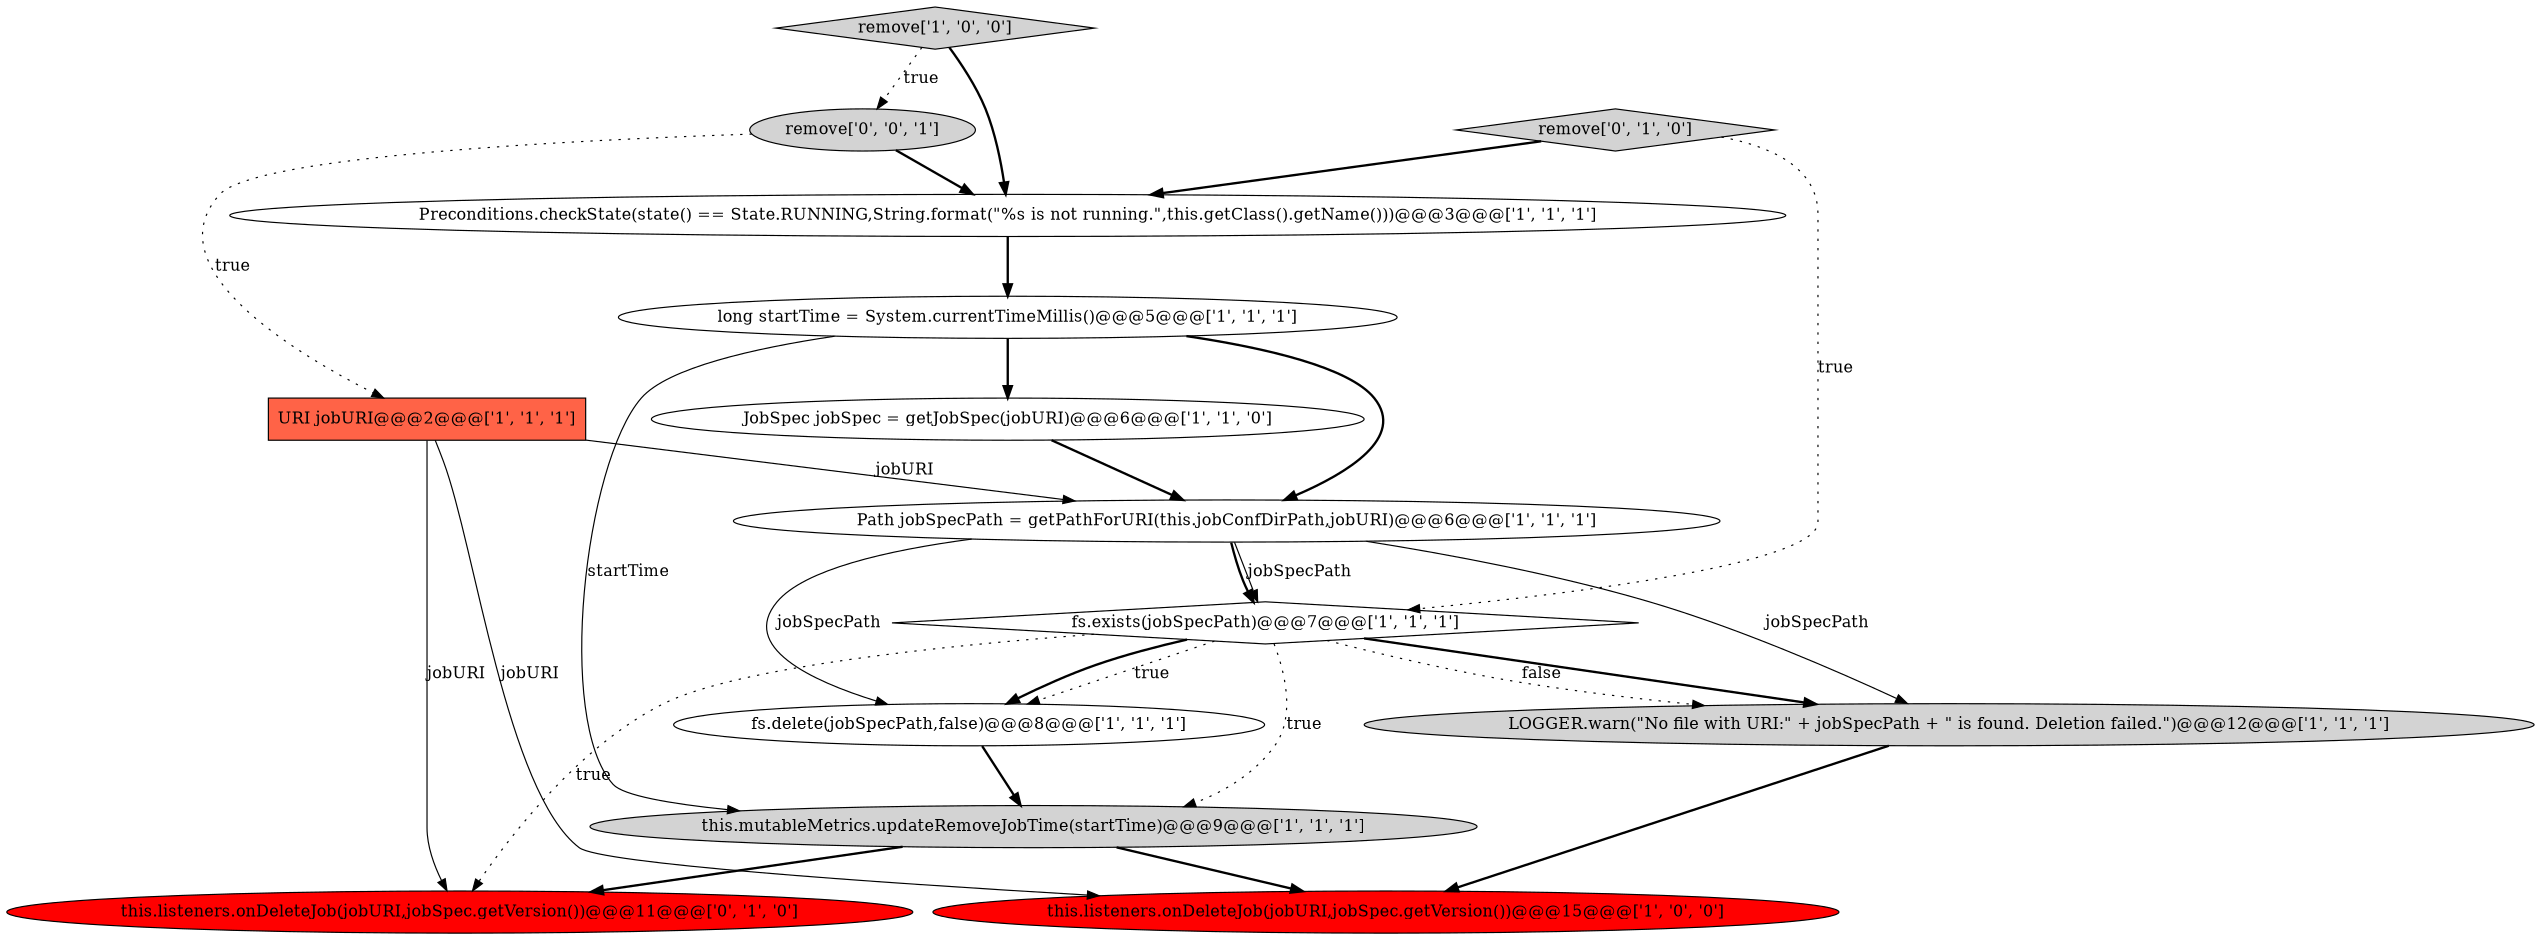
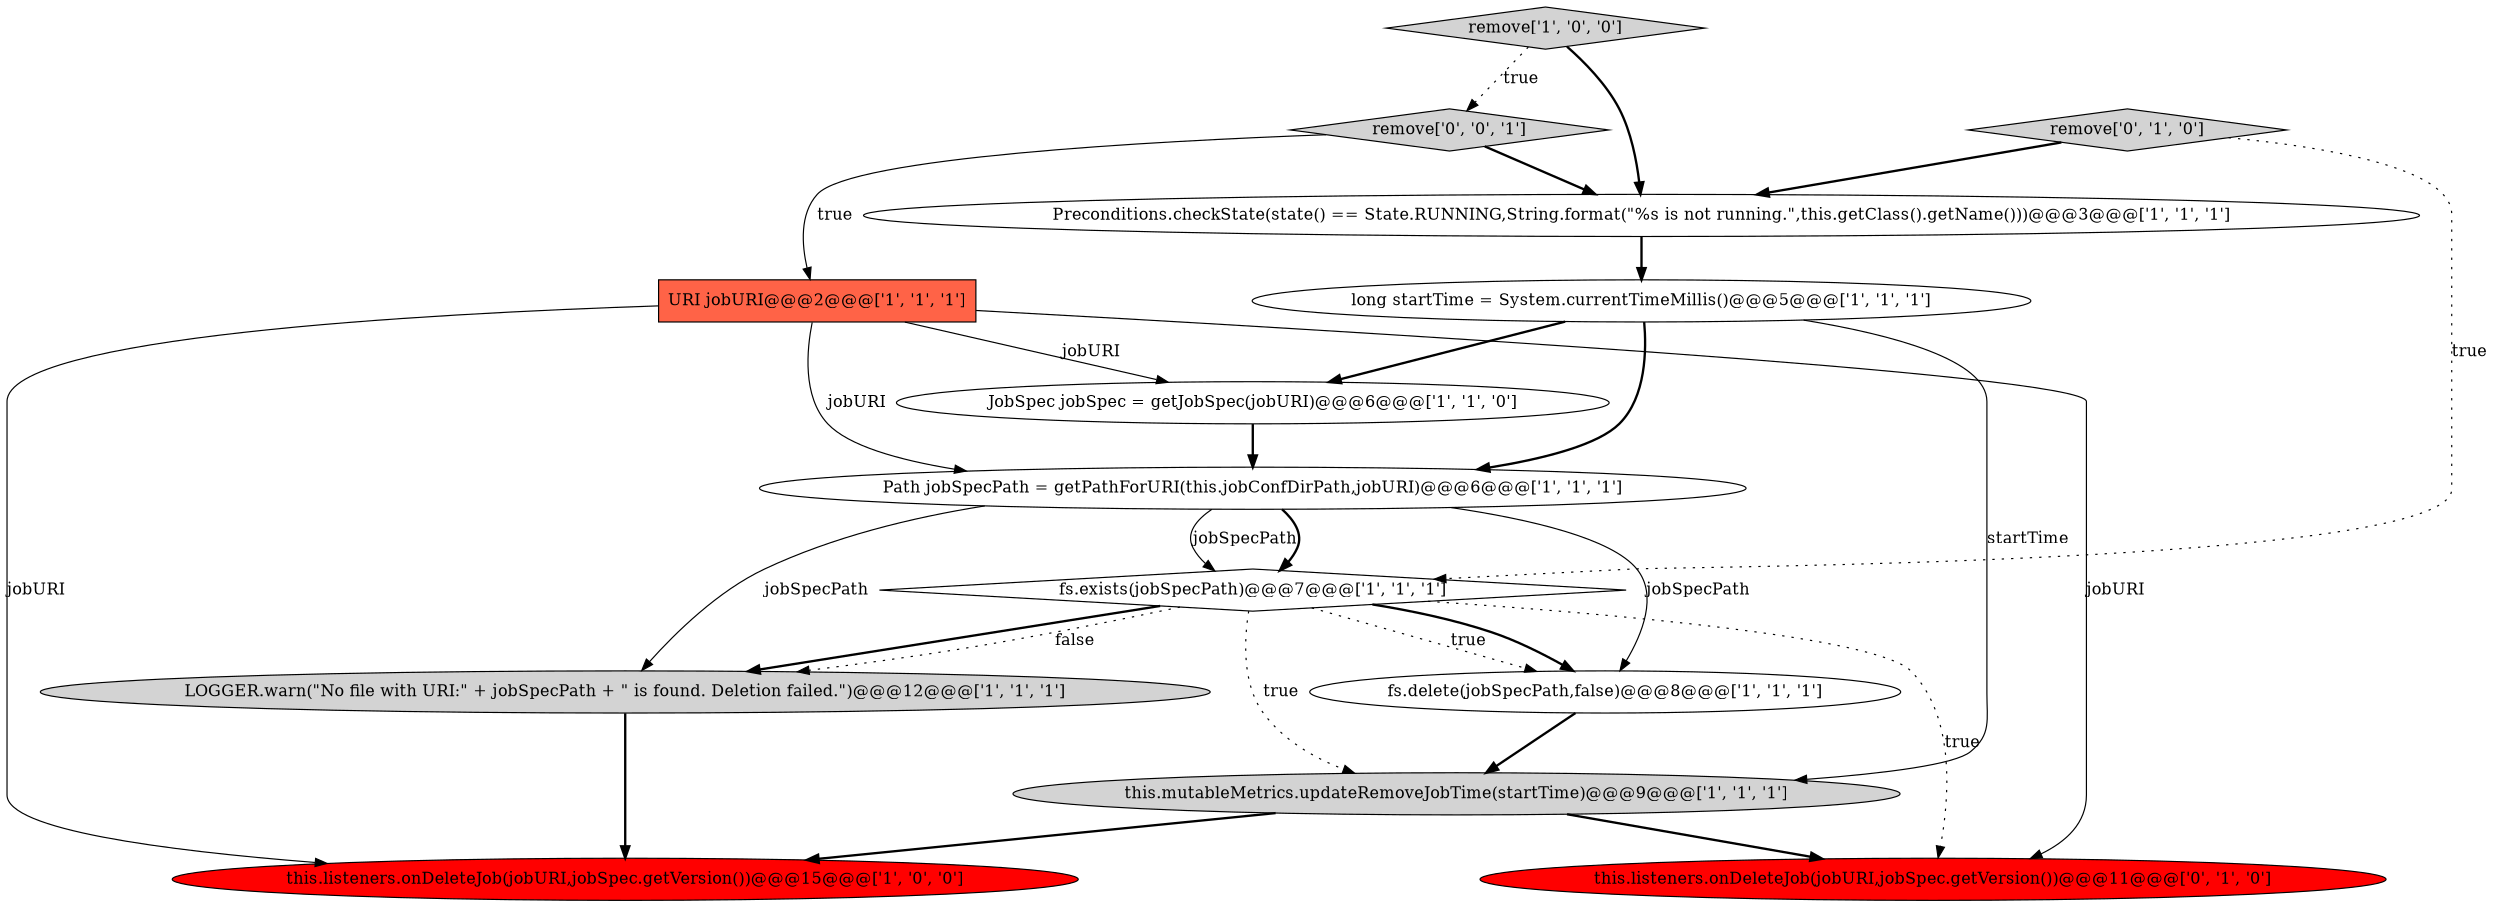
(863, 130) -> (1449, 130)
(341, 162) -> (1030, 152)
none -> (1031, 351)
